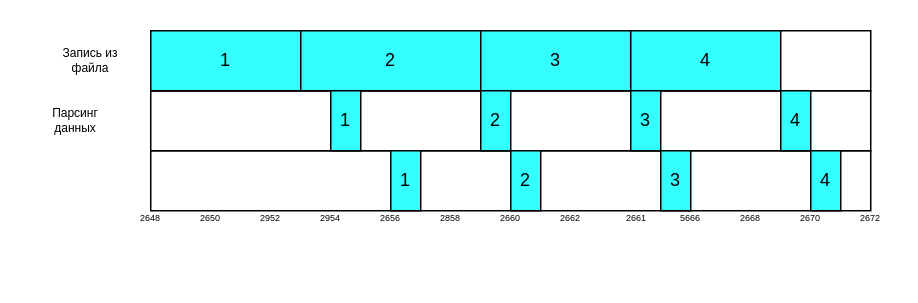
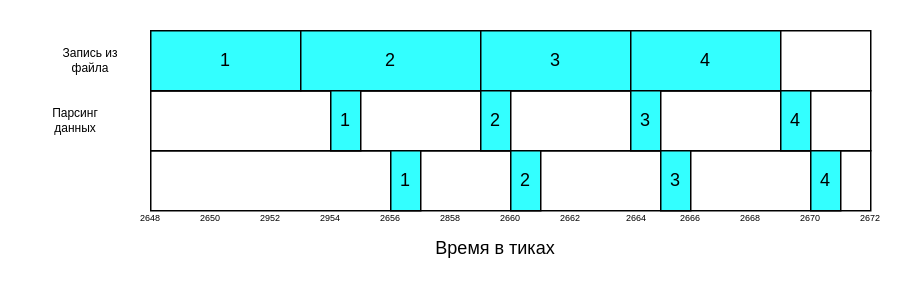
(637, 218) -> (637, 218)
(691, 218) -> (691, 218)
none -> (496, 248)
